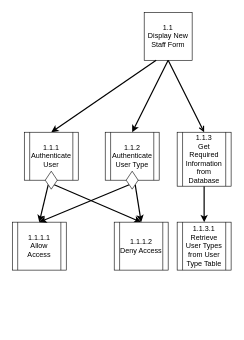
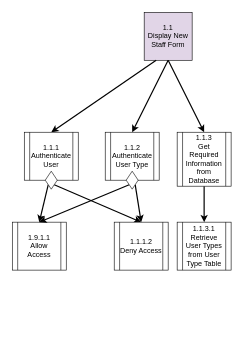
(168, 36) -> (168, 36)
(201, 126) -> (201, 126)
(39, 246) -> (39, 246)
